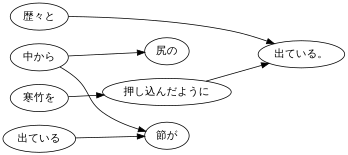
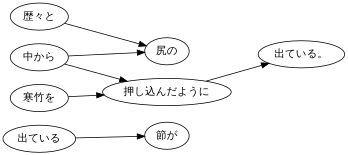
(169, 22) -> (102, 34)
(94, 104) -> (92, 72)
